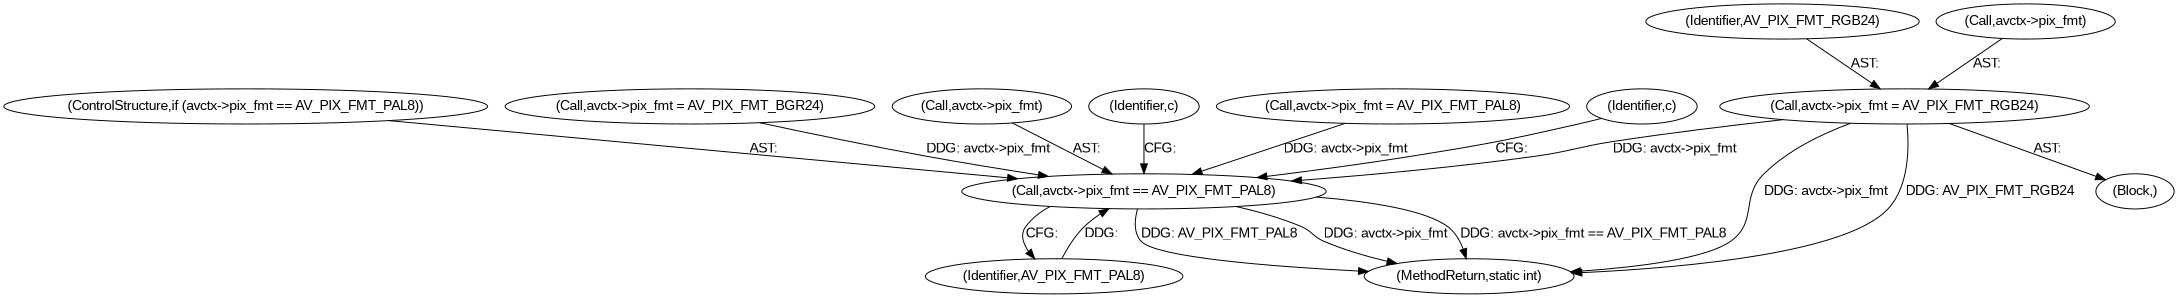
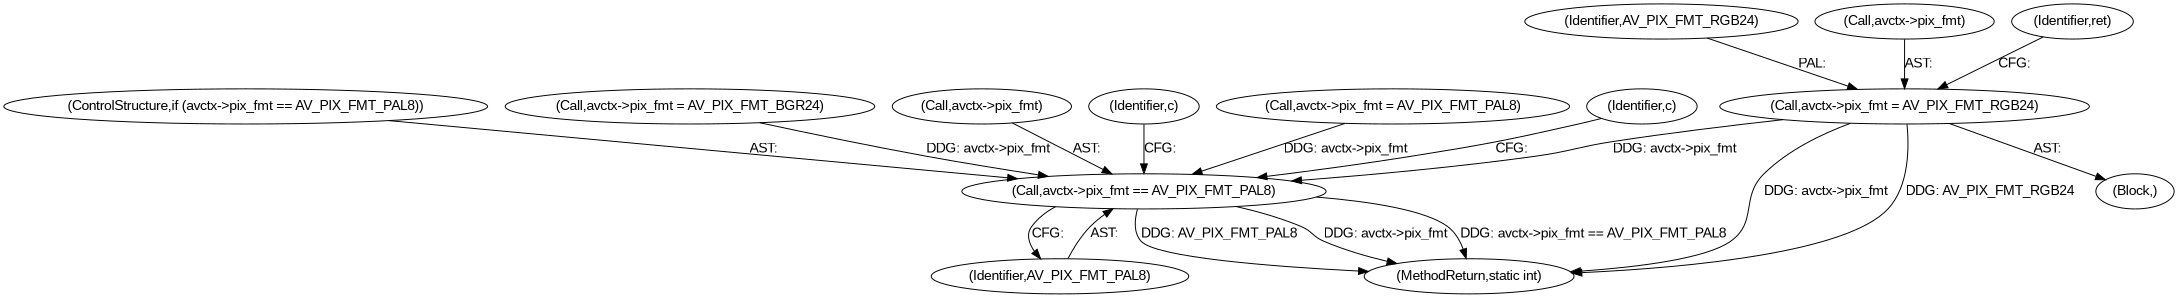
none -> (2072, 21)
(1867, 64) -> (1814, 64)
(1103, 234) -> (1106, 234)
